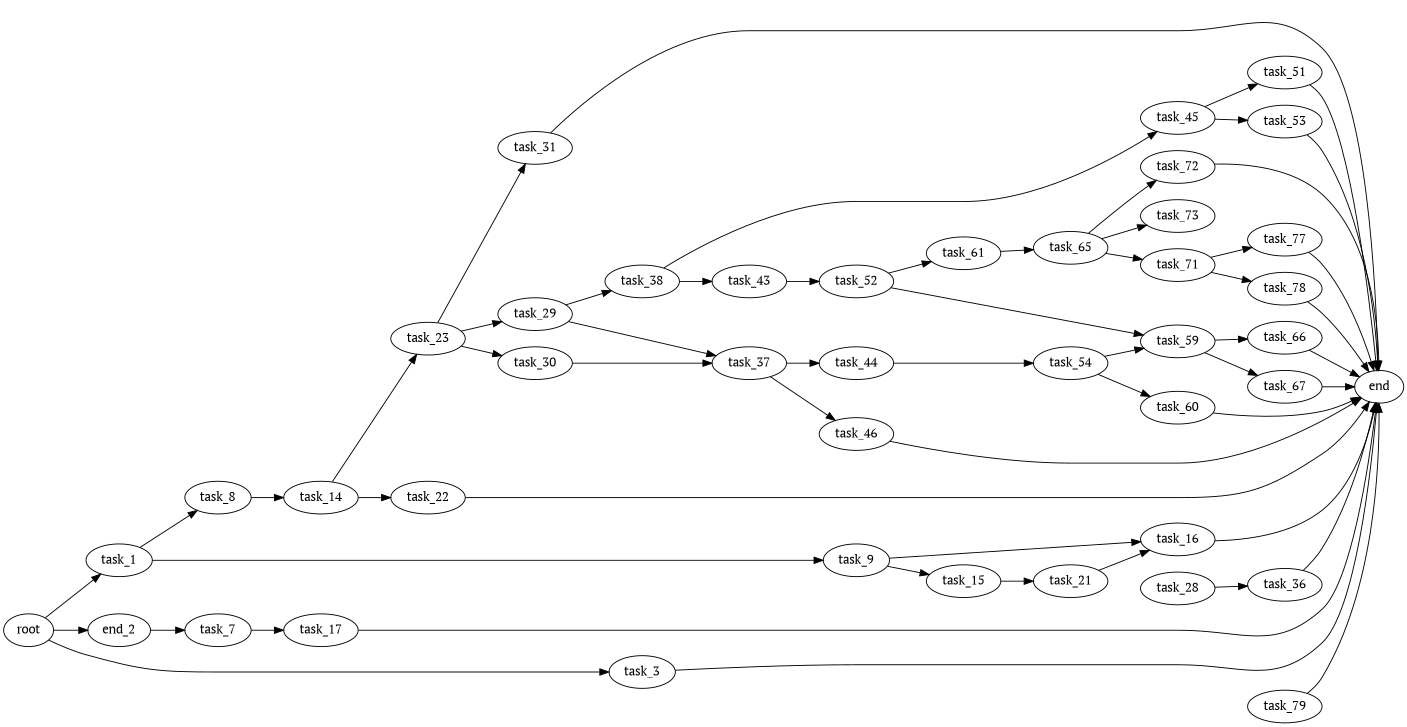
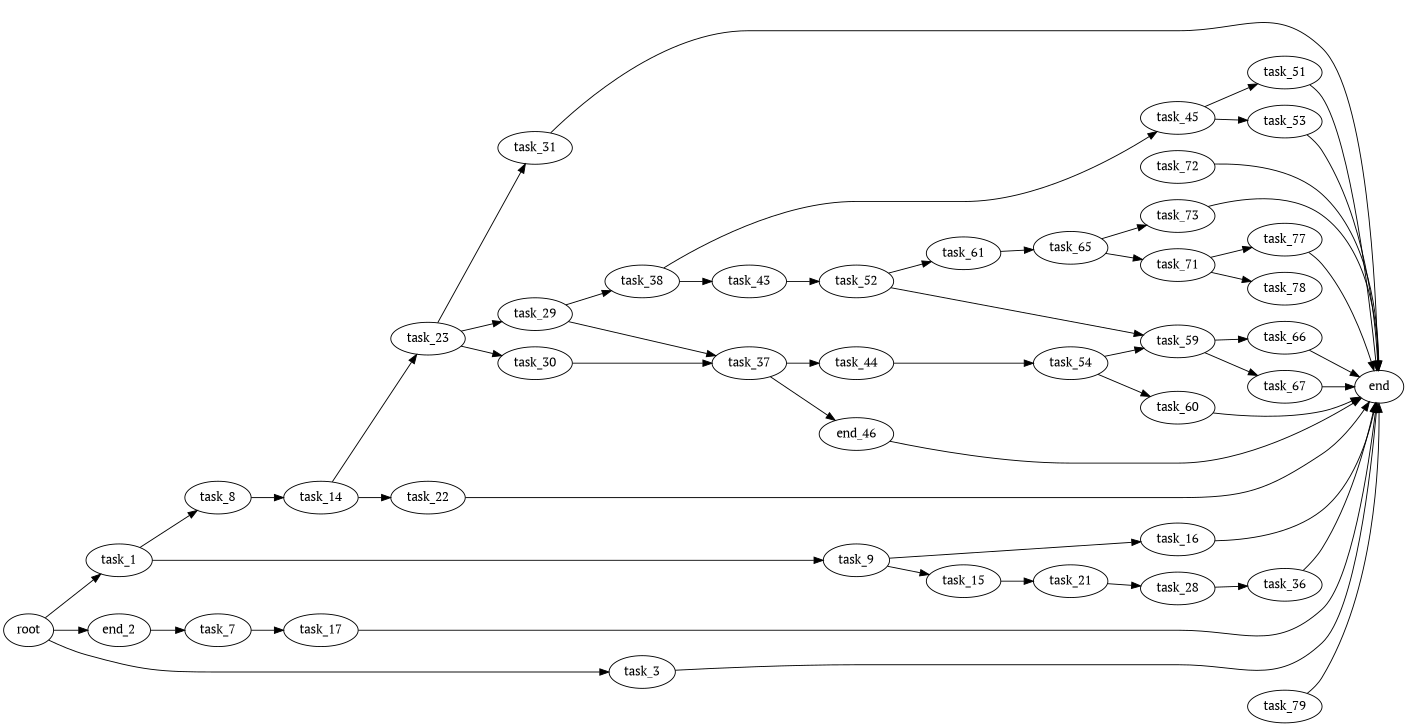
(1118, 209) -> none
(1338, 331) -> (1338, 230)
(856, 434) -> (856, 434)
(1120, 562) -> (1119, 584)
